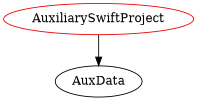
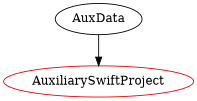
(99, 46) -> (99, 46)
